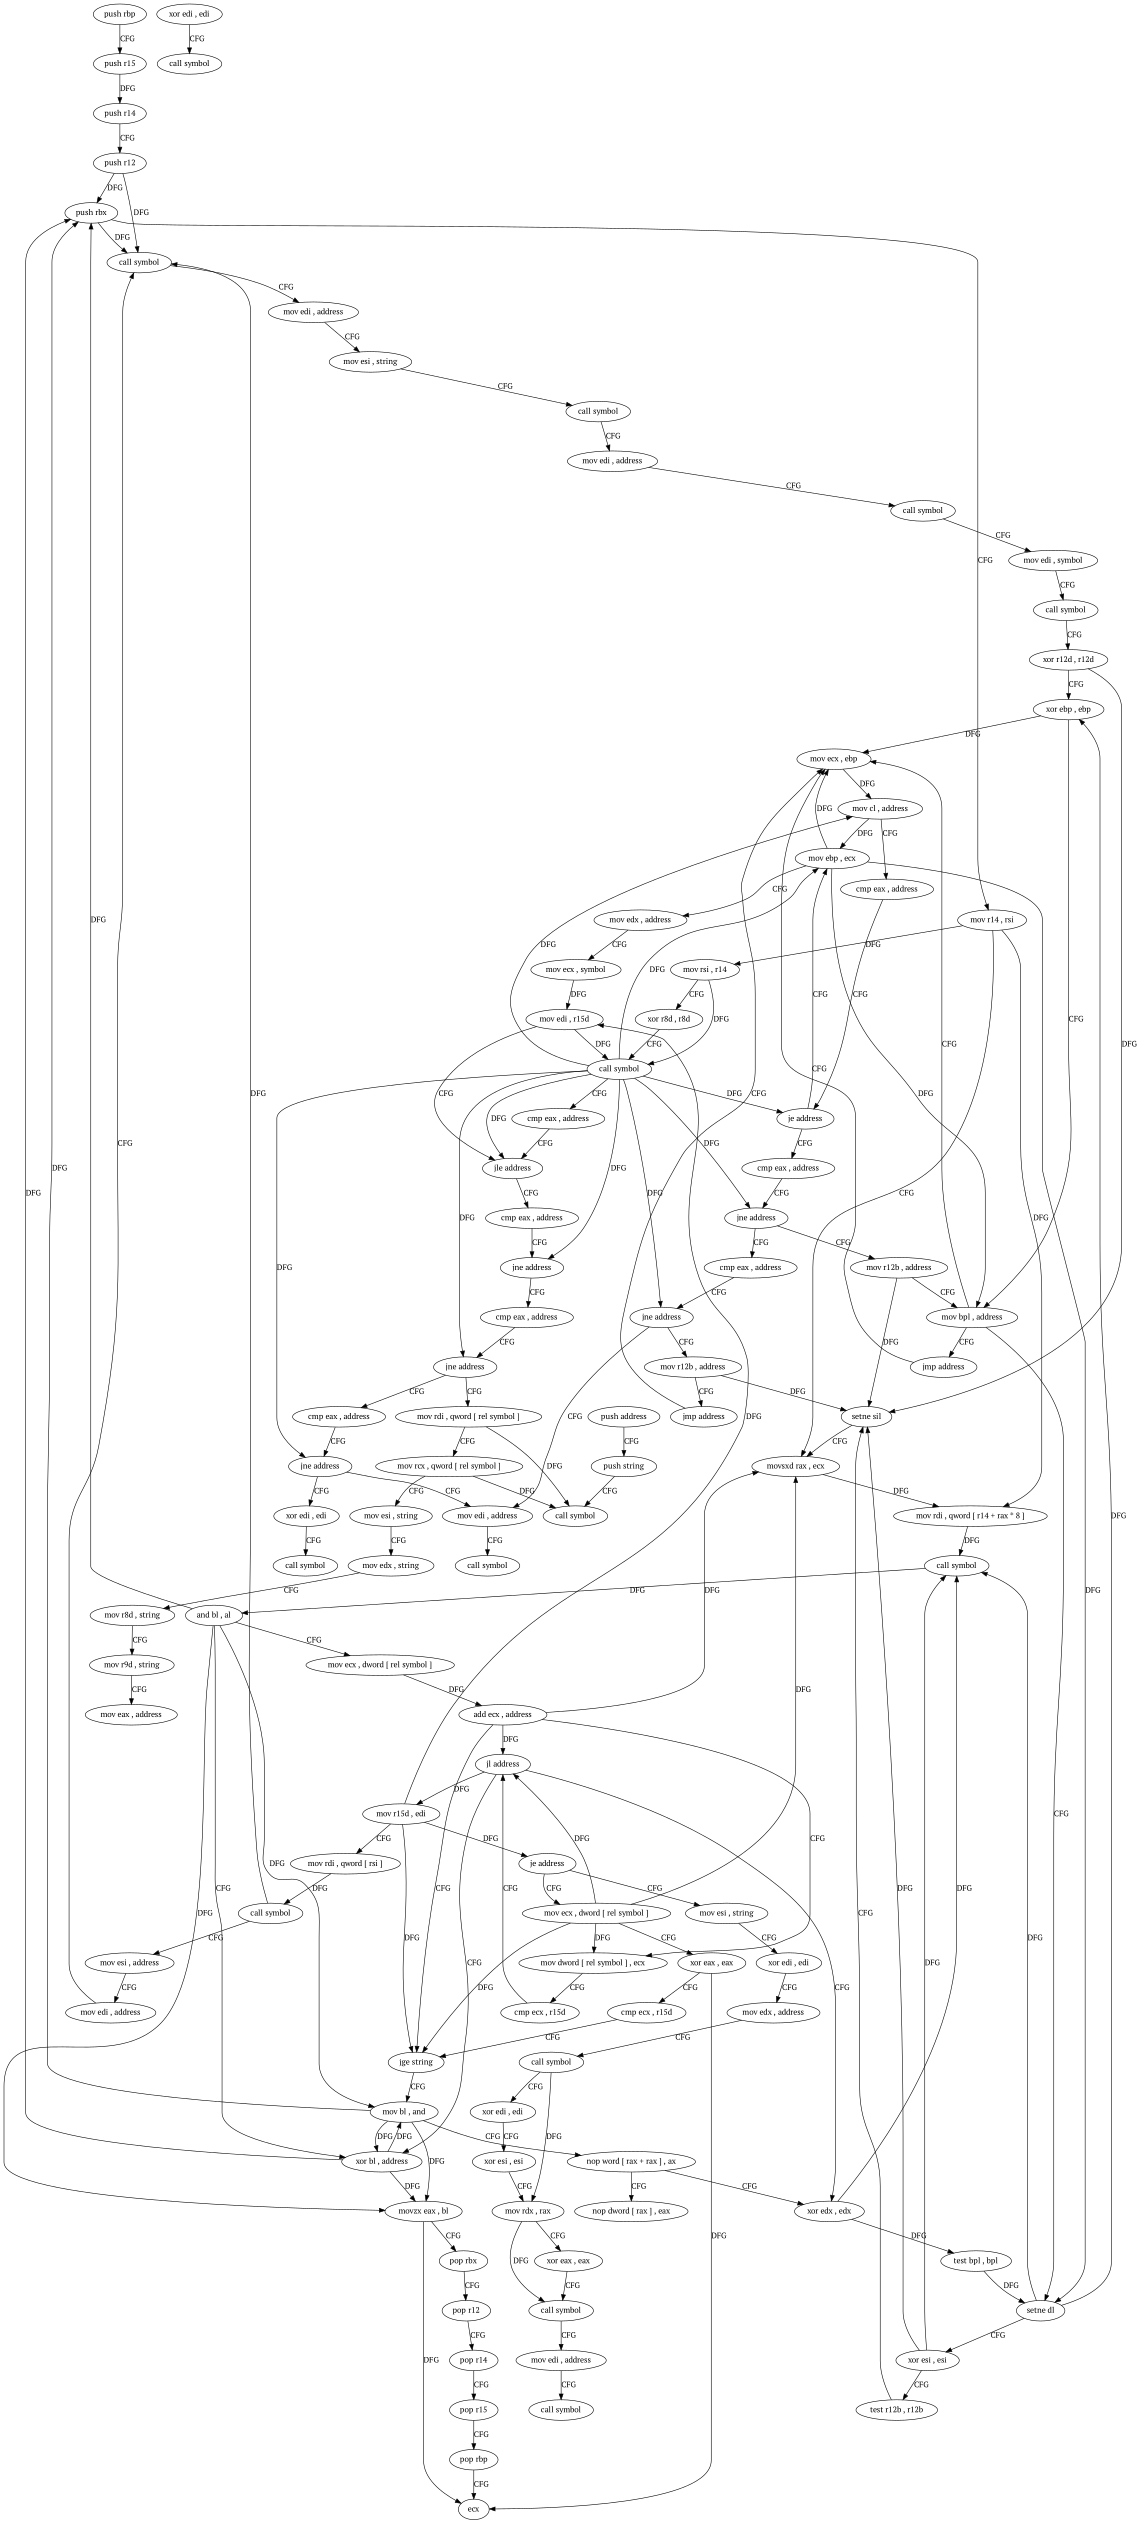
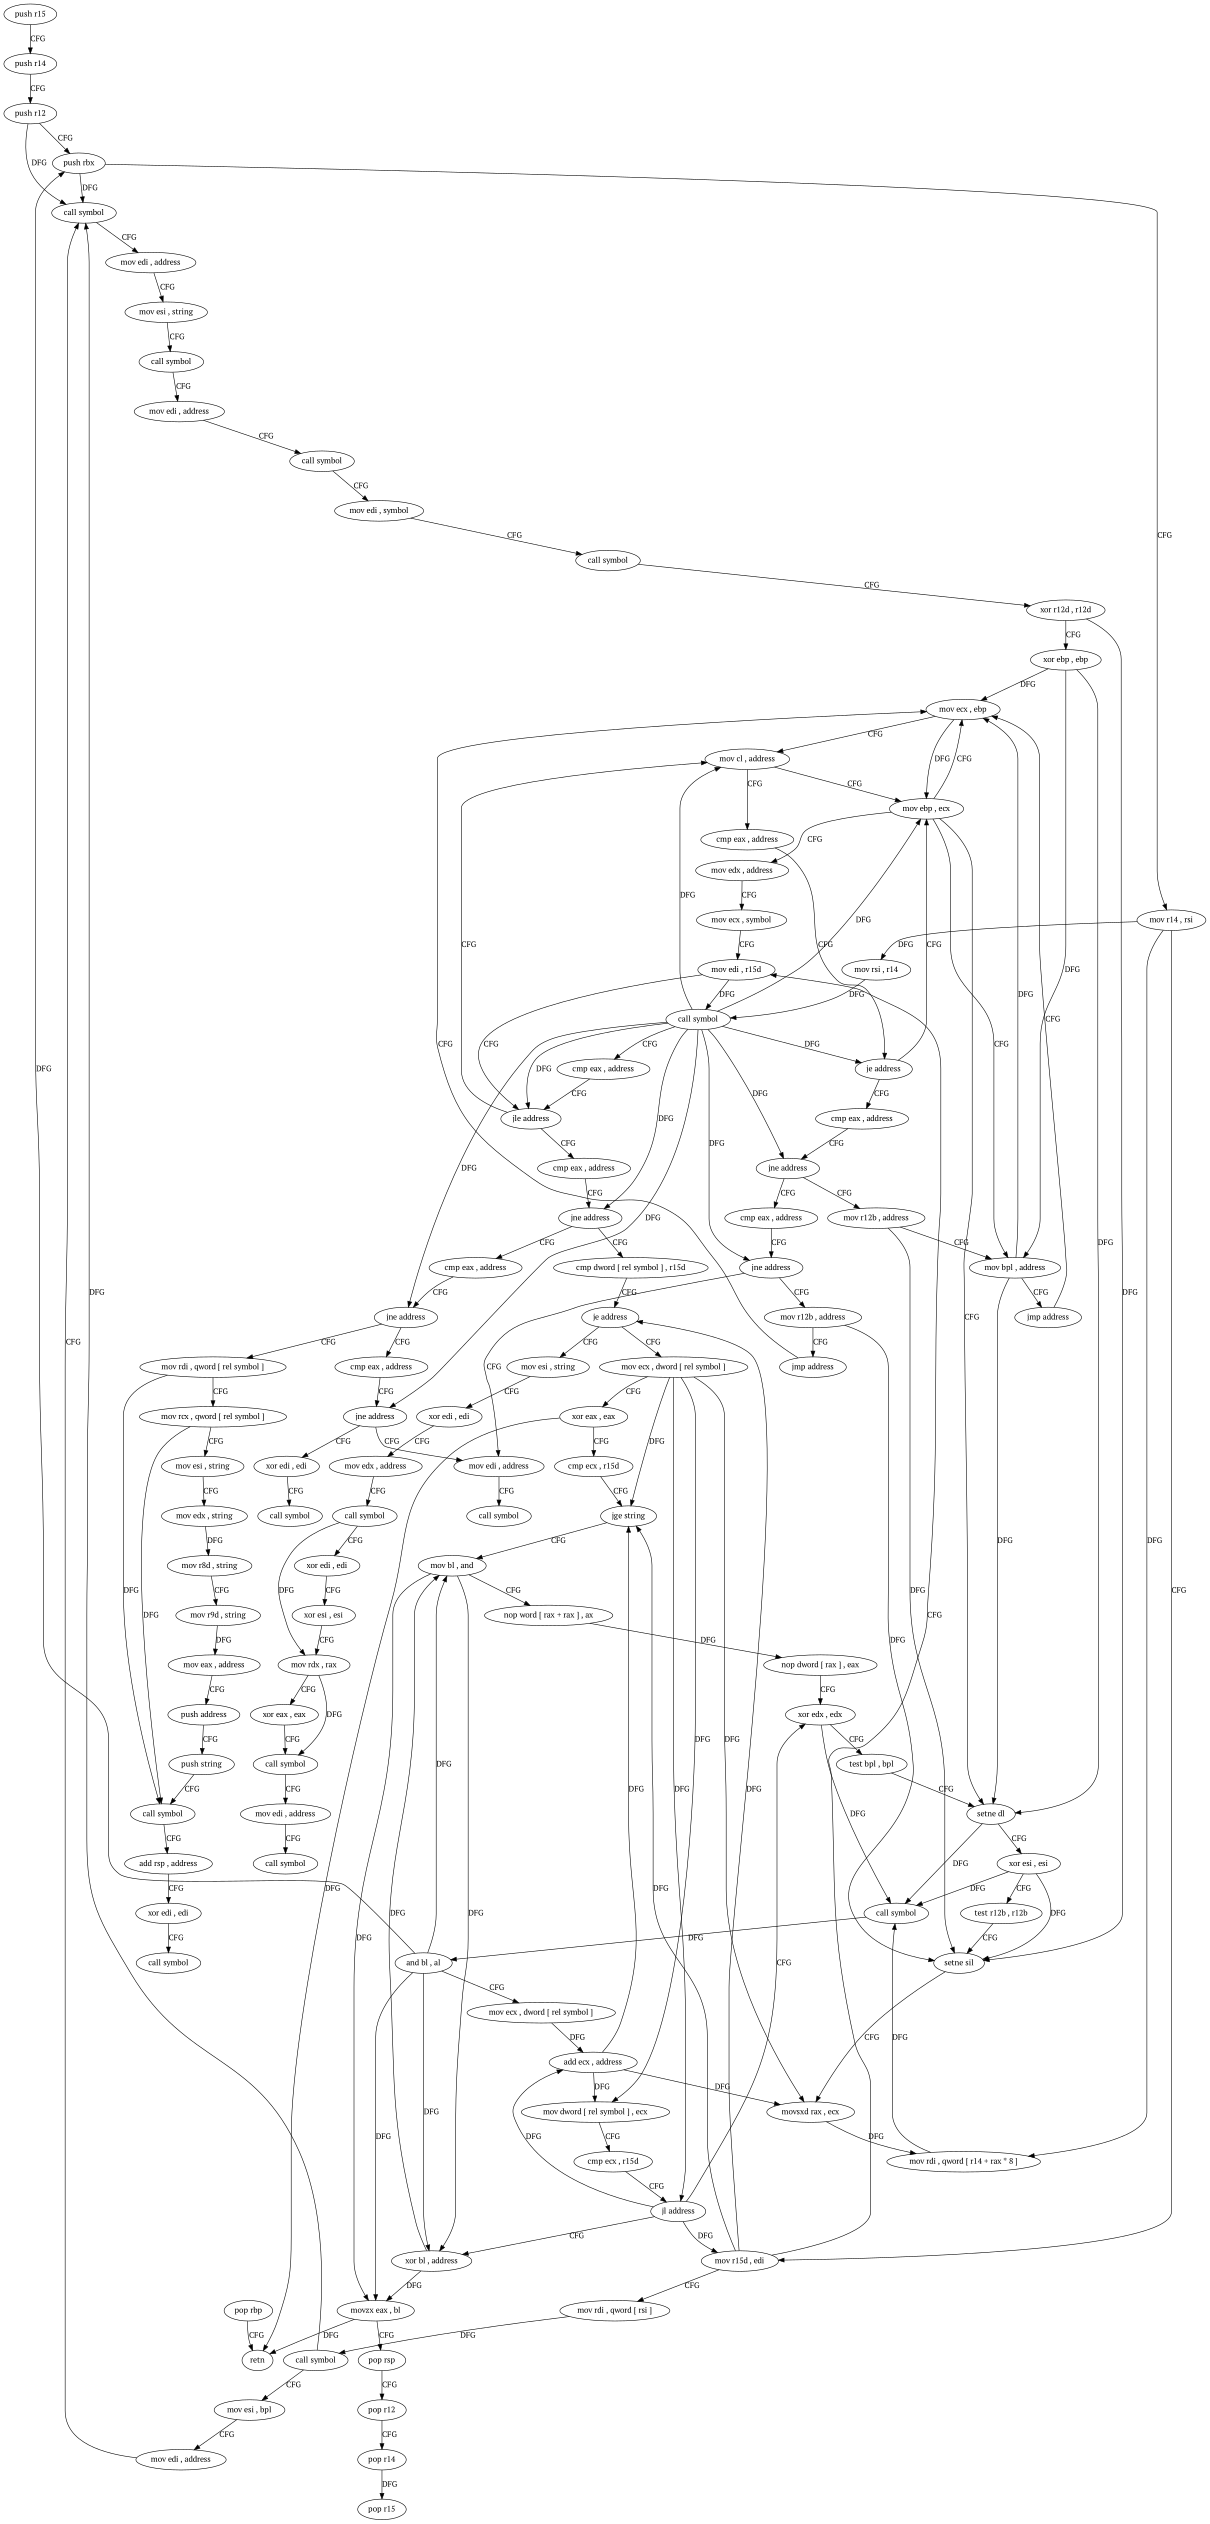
(120, 14) -> none
(128, 89) -> (38, 39)
(115, 188) -> (65, 138)
none -> (933, 753)
(868, 784) -> (875, 734)
(825, 809) -> (964, 759)
(865, 834) -> (855, 784)
none -> (461, 849)
(579, 995) -> (747, 945)
(669, 1020) -> none
(1076, 1020) -> (1073, 970)
(950, 1044) -> (1026, 995)
(926, 1094) -> (1002, 1044)
(890, 1193) -> (1171, 1769)
none -> (631, 1268)
(50, 1306) -> none
(26, 1320) -> none
(754, 1417) -> (935, 1615)
(1111, 1526) -> (1098, 1264)
(291, 1591) -> (215, 1541)
(1093, 1591) -> (972, 1317)
none -> (210, 1687)
(140, 1690) -> (224, 1640)
(503, 1737) -> (544, 2159)
(1061, 1814) -> (1005, 1541)
(818, 1839) -> (602, 2087)
none -> (168, 1864)
(223, 1889) -> (432, 2112)
(443, 1889) -> (637, 1789)
(130, 1963) -> (250, 2410)
(639, 2187) -> (708, 1640)
(731, 2187) -> (820, 1687)
(919, 2236) -> (857, 1740)
(464, 2261) -> (382, 2360)
(1012, 2286) -> (946, 1789)
(481, 2385) -> (390, 2485)
(474, 2432) -> none
(474, 2509) -> (258, 2360)
